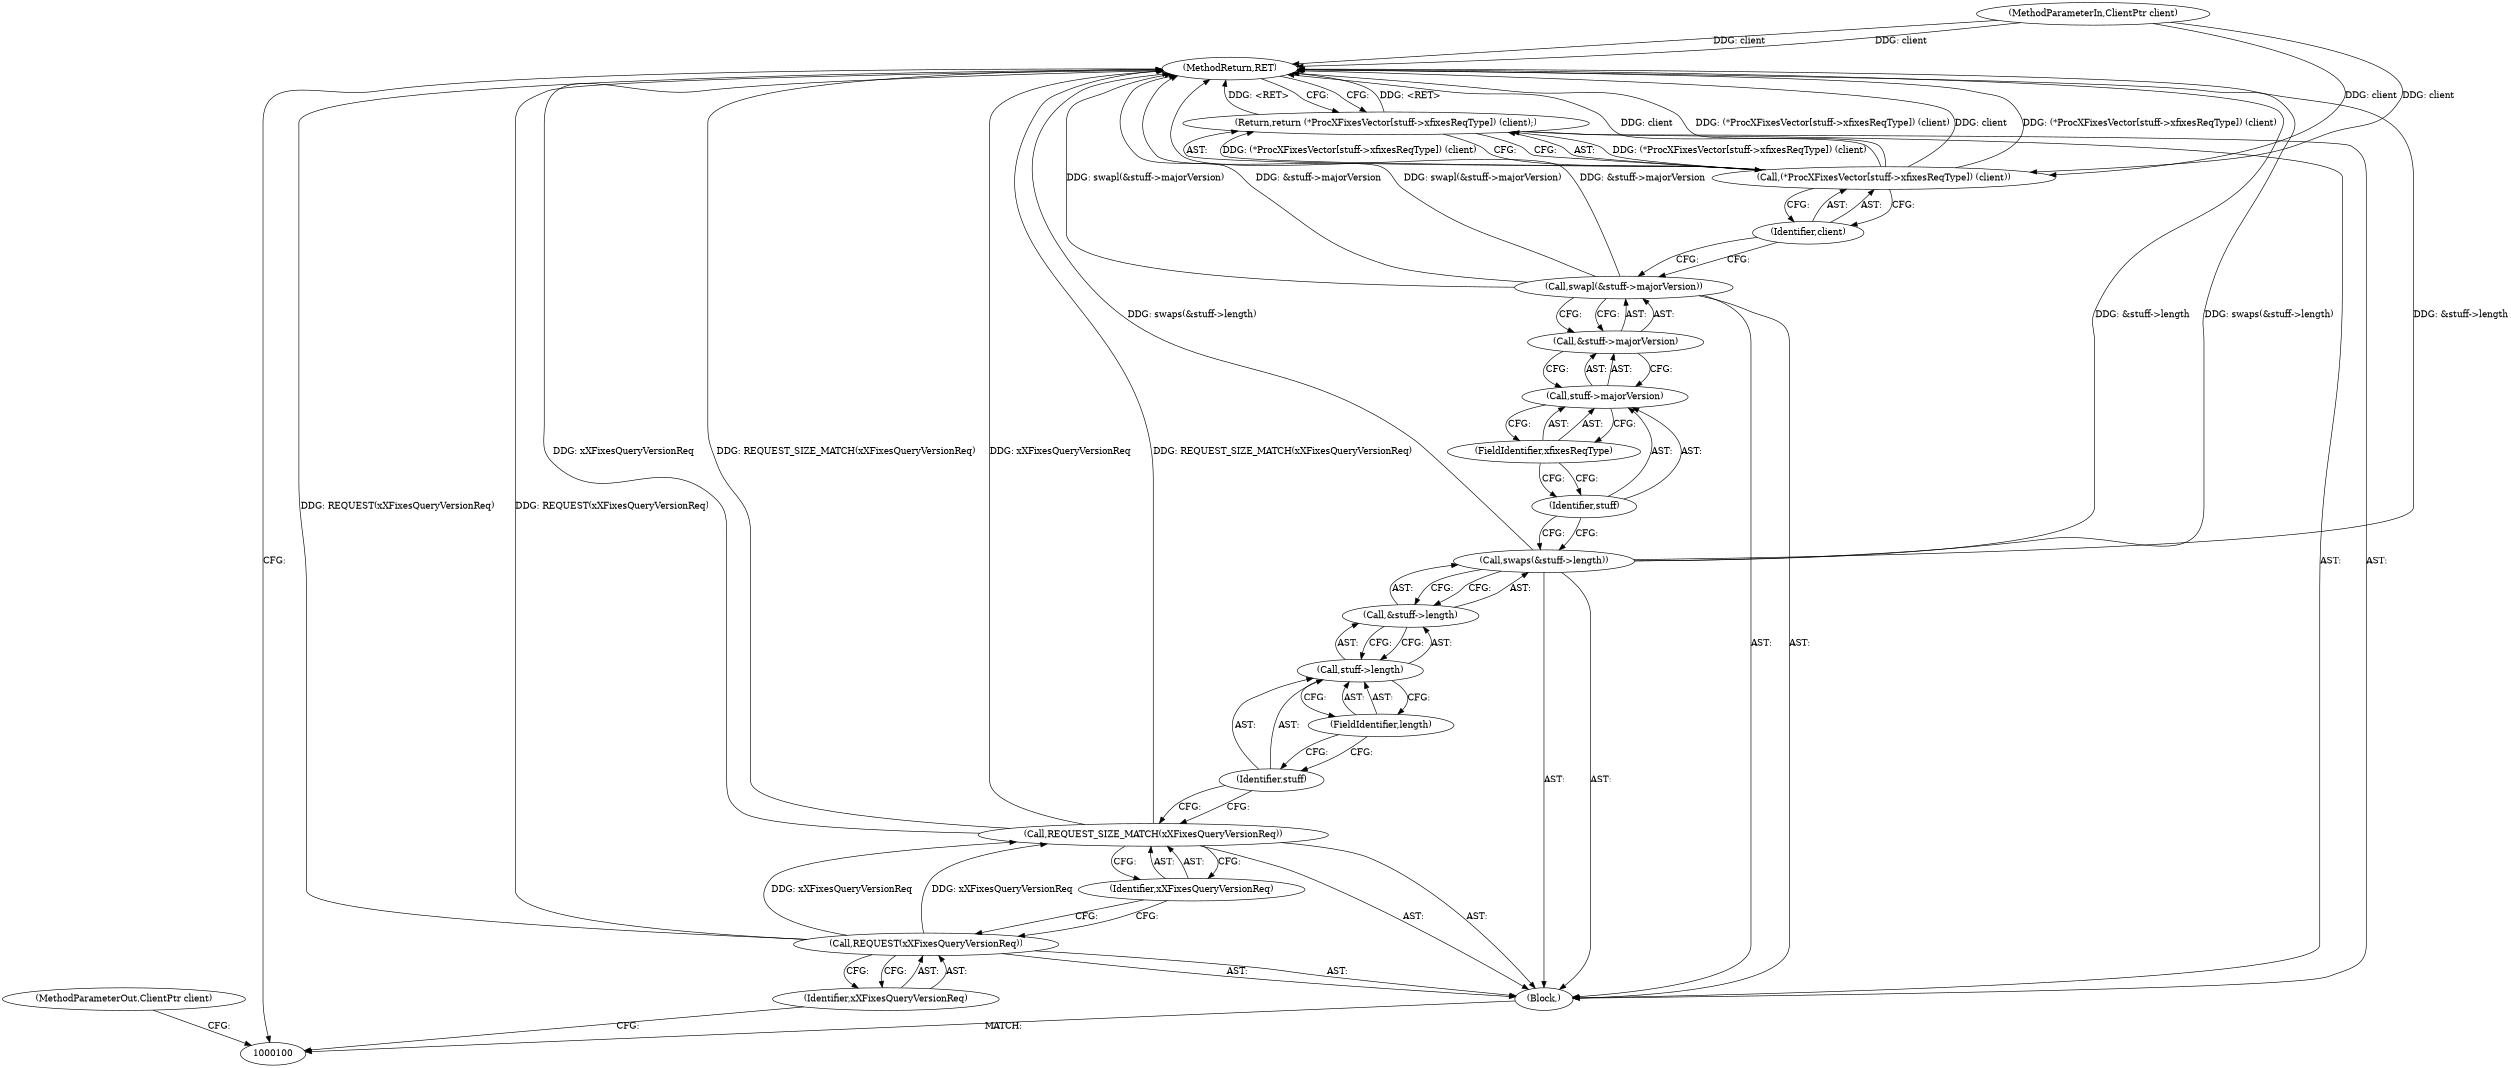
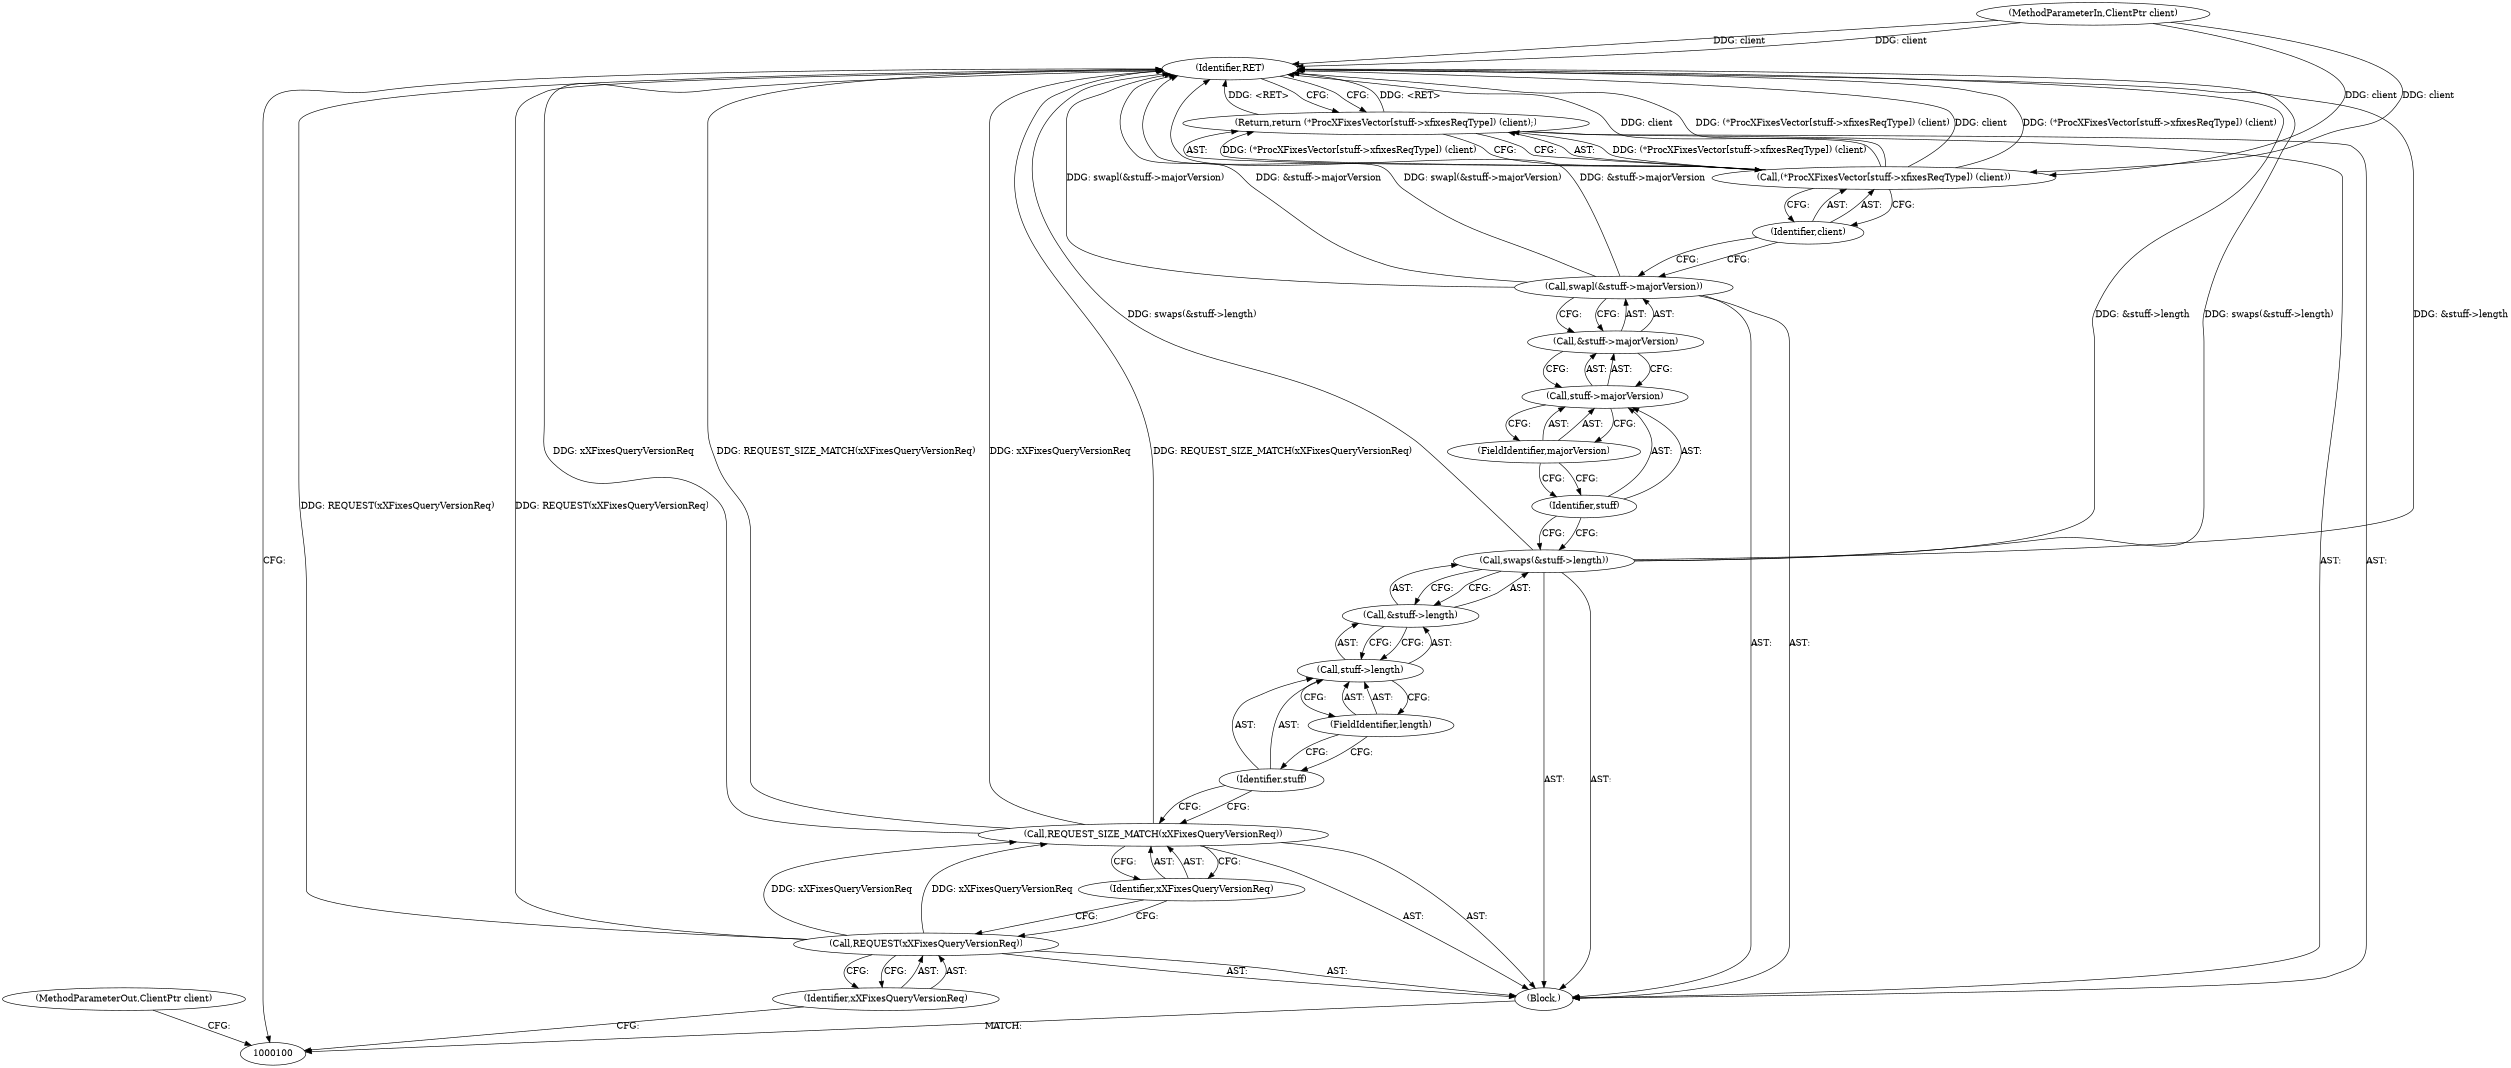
(1230, 69) -> (1230, 69)
(1544, 452) -> (1544, 452)
